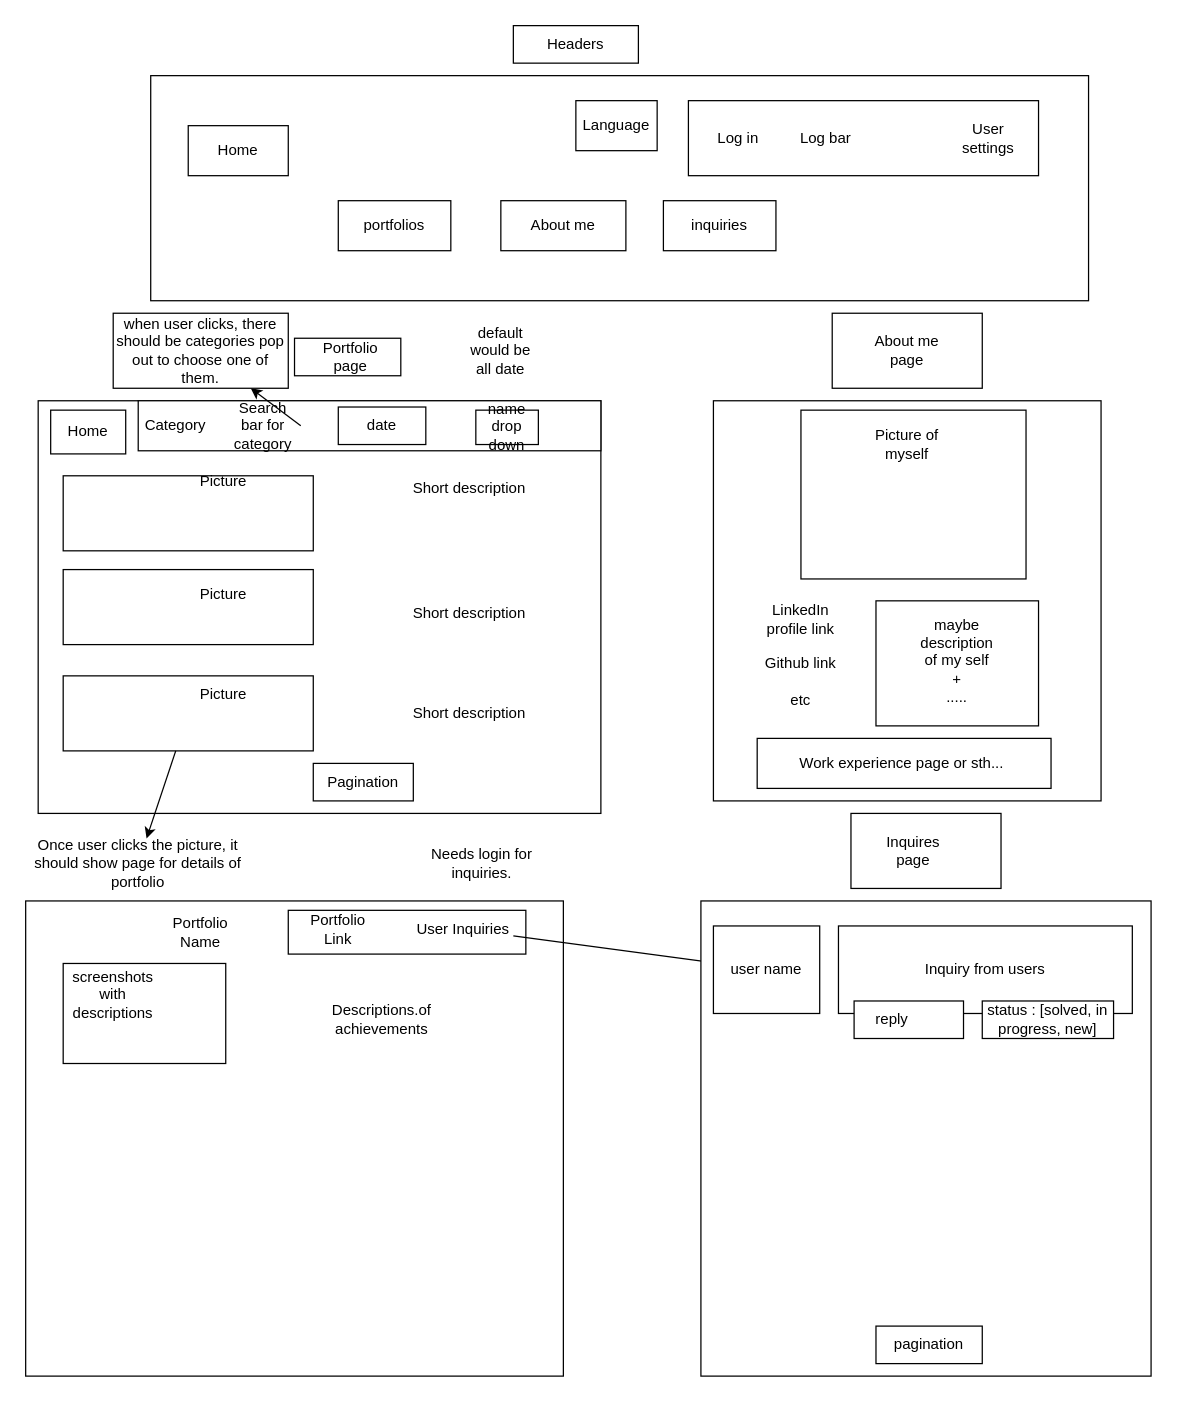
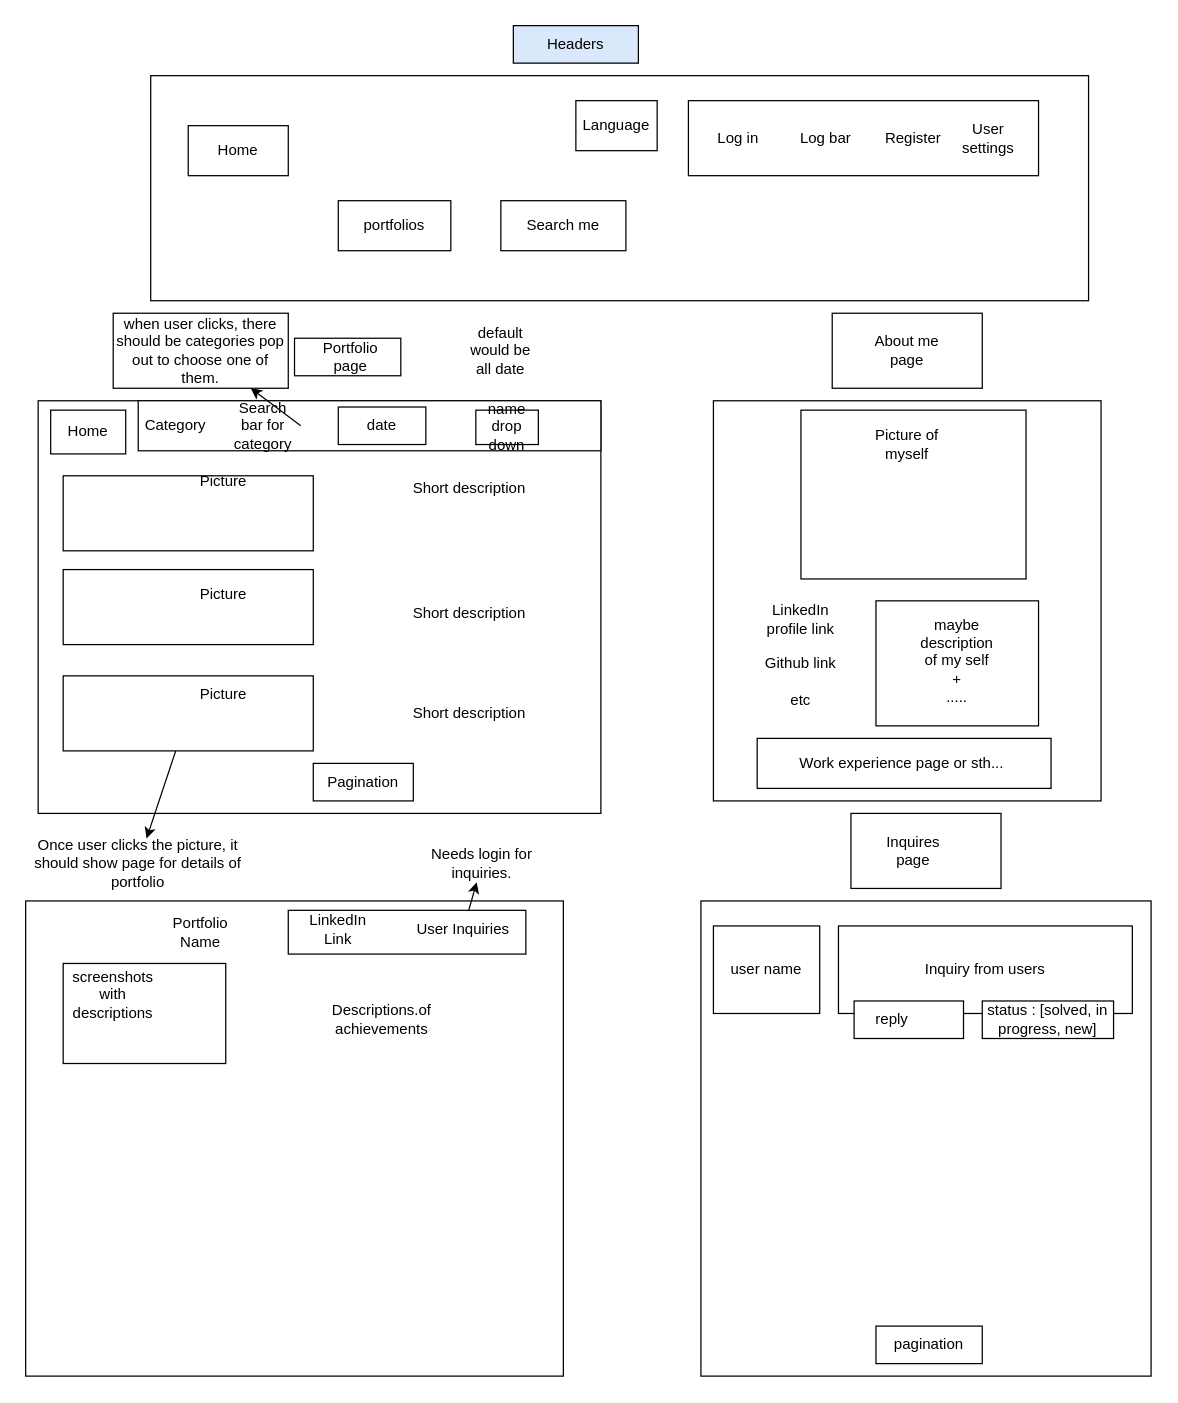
(576, 44) -> (576, 44)
none -> (913, 138)
(563, 226) -> (563, 226)
(719, 226) -> none
(338, 929) -> (338, 929)
(607, 948) -> (471, 900)
